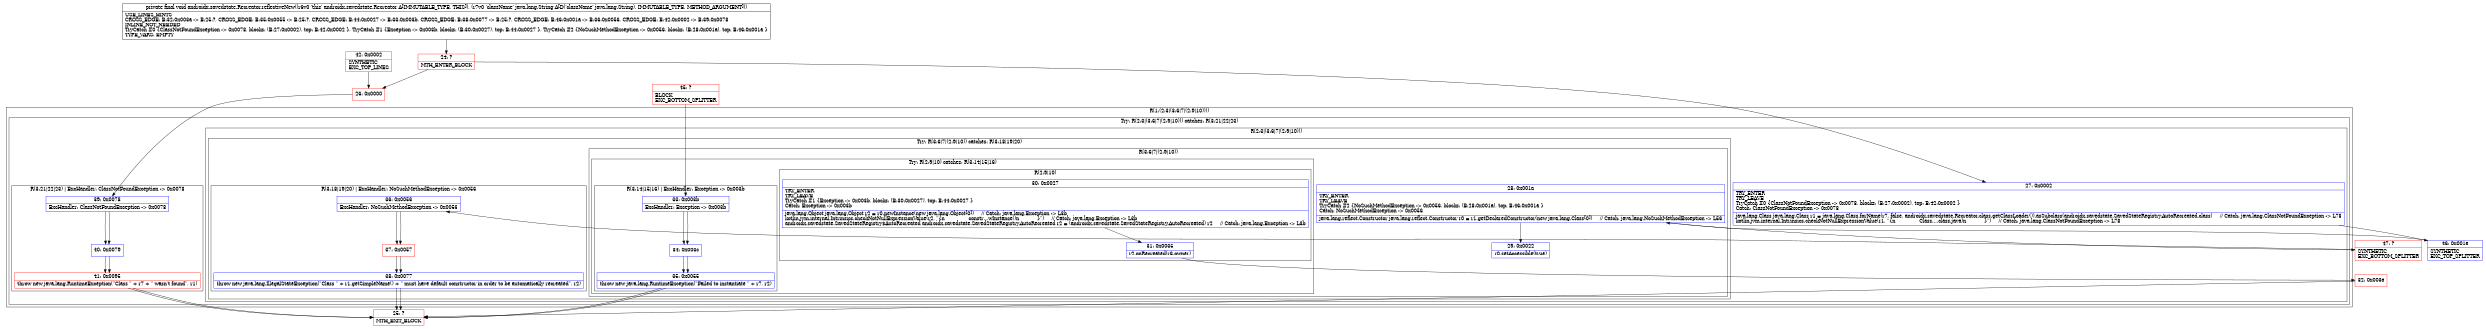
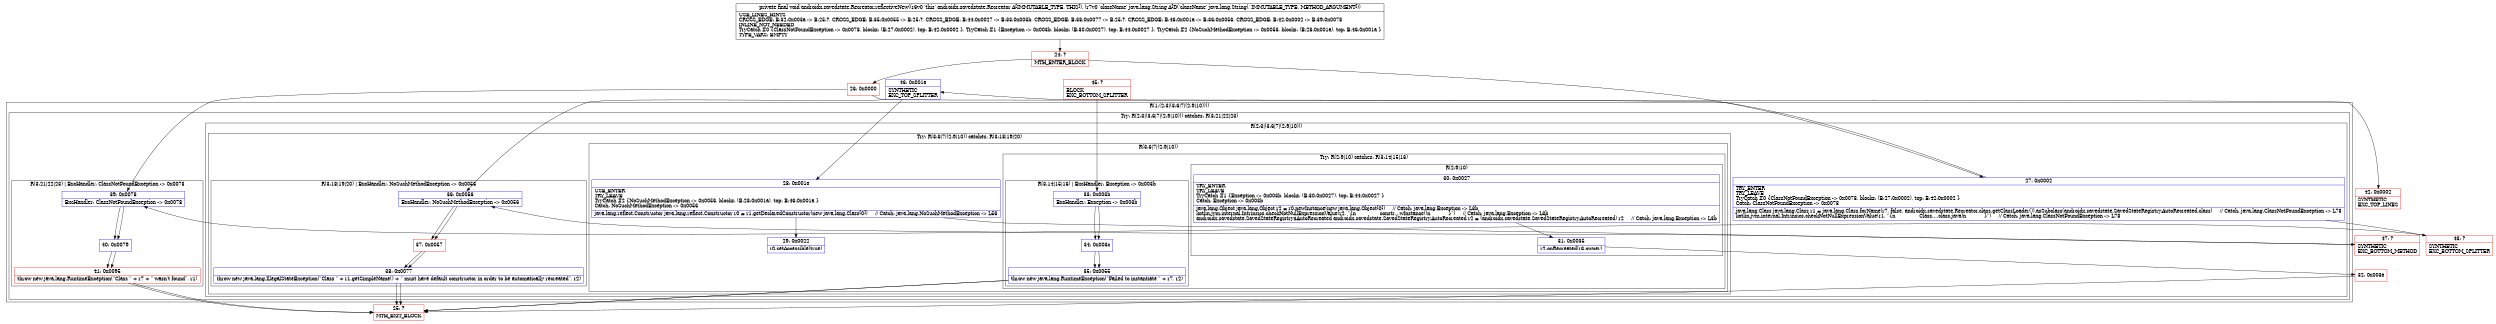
(369, 78) -> (1655, 100)
none -> (663, 100)
(1334, 196) -> (610, 191)
none -> (2459, 245)
(2388, 256) -> (2387, 252)
